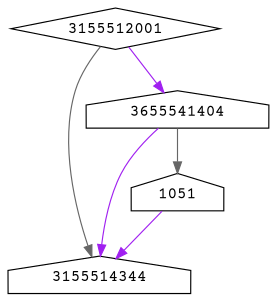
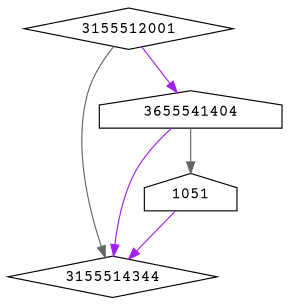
(99, 277) -> (113, 277)
